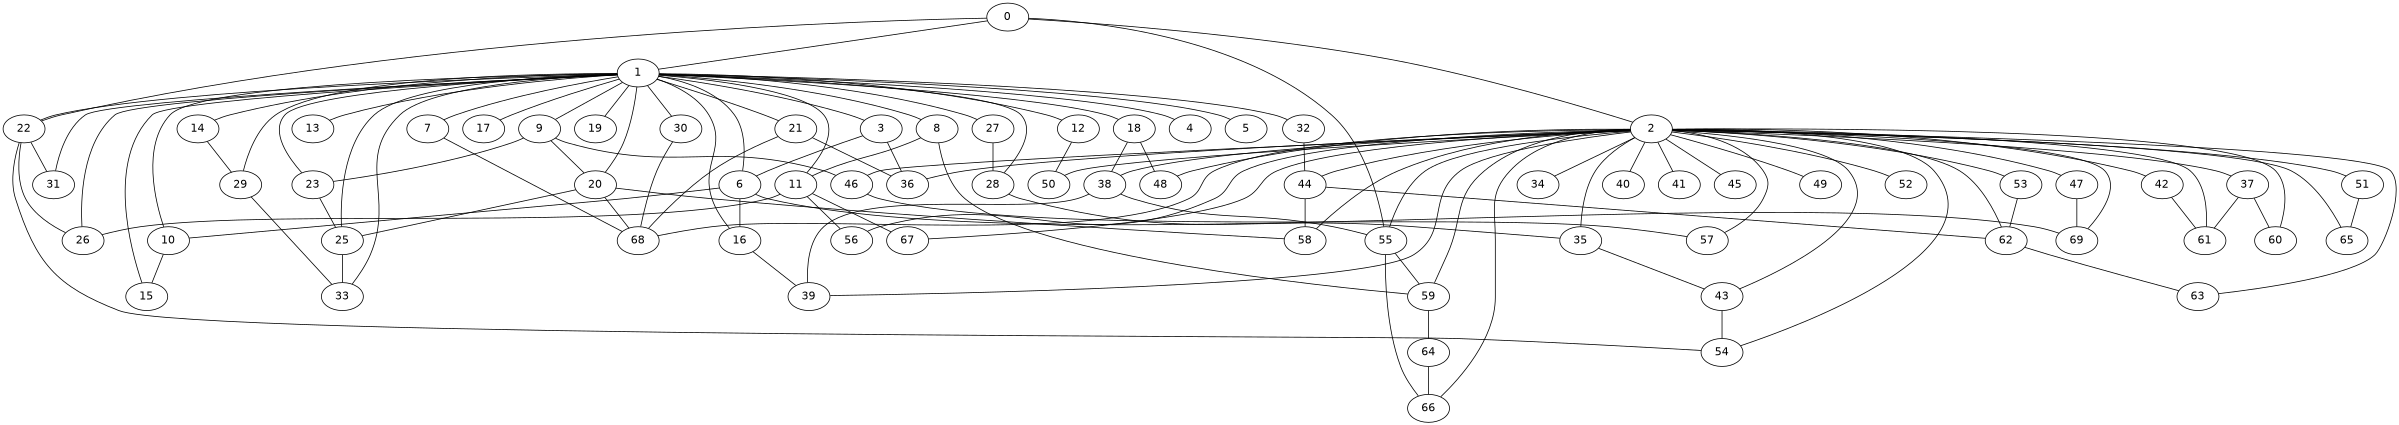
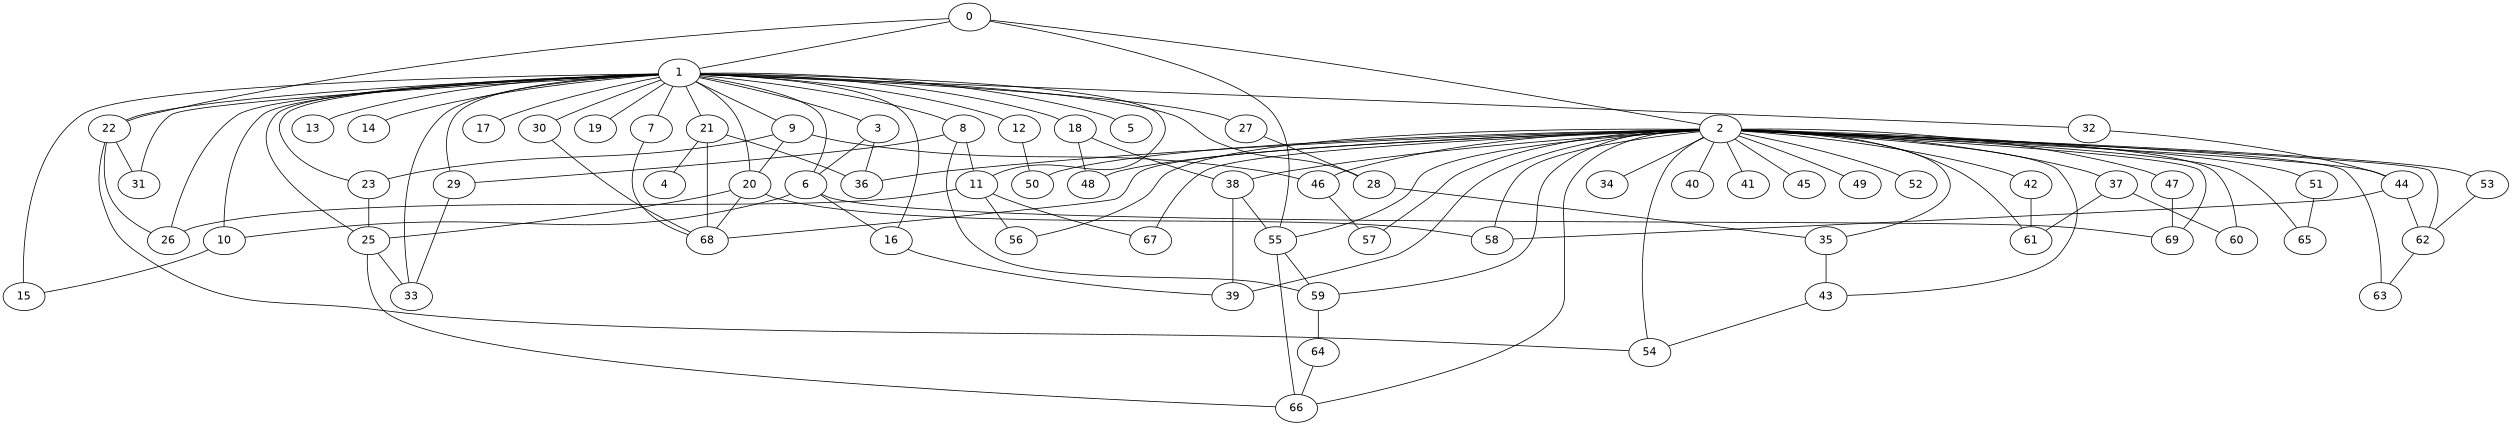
(1034, 96) -> (686, 157)
(219, 157) -> (722, 163)
none -> (796, 379)
